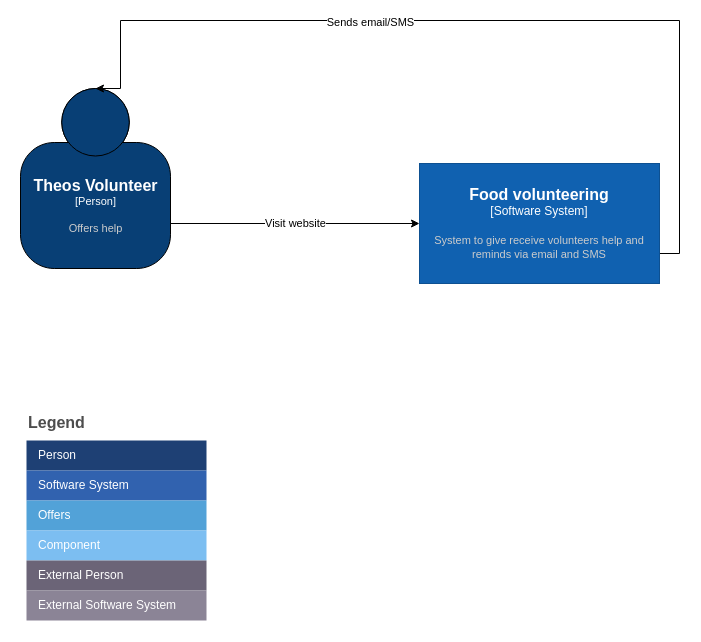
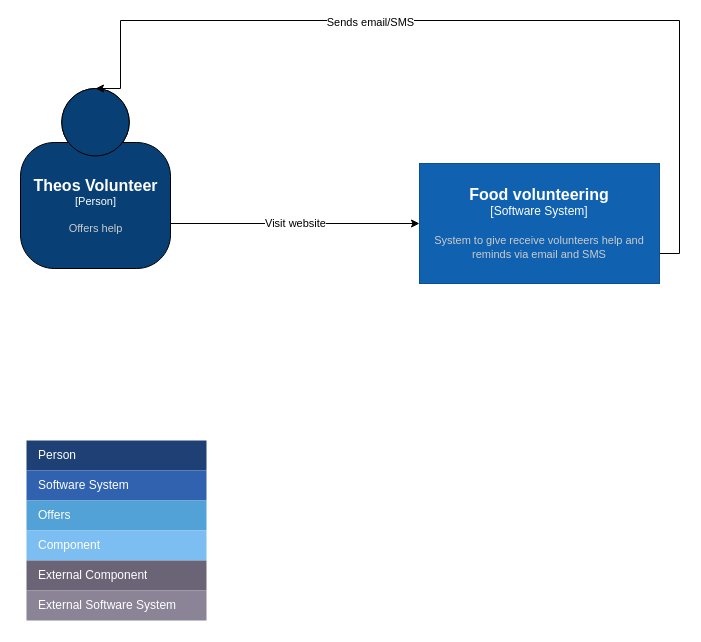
(117, 426) -> none
(86, 576) -> (96, 576)
